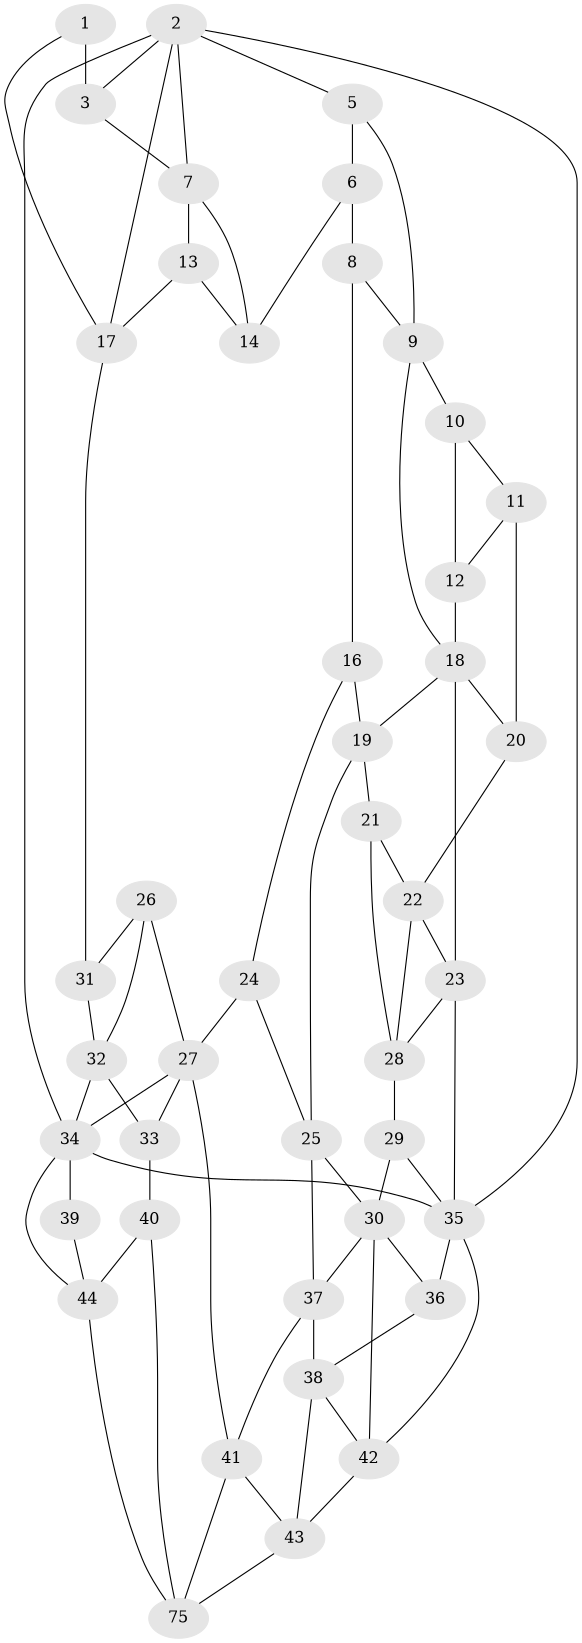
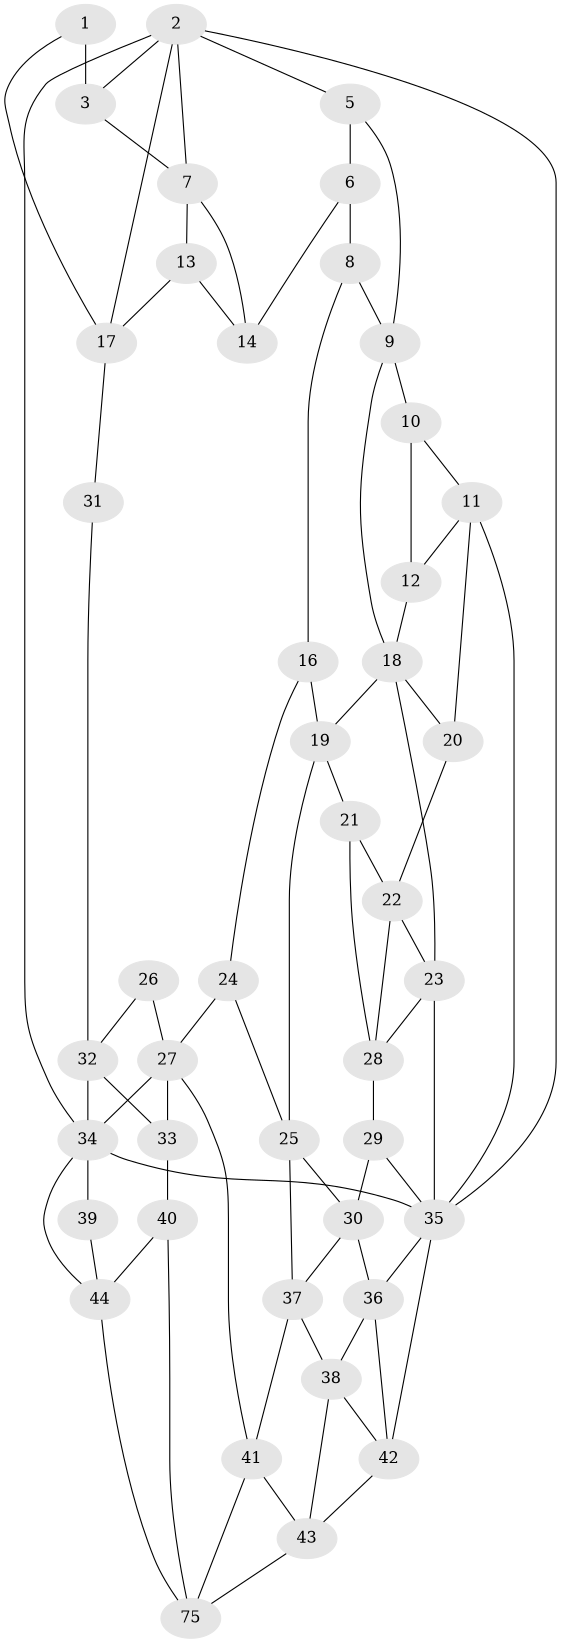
none -> (514, 868)
(116, 941) -> none
(372, 1329) -> (381, 1379)
